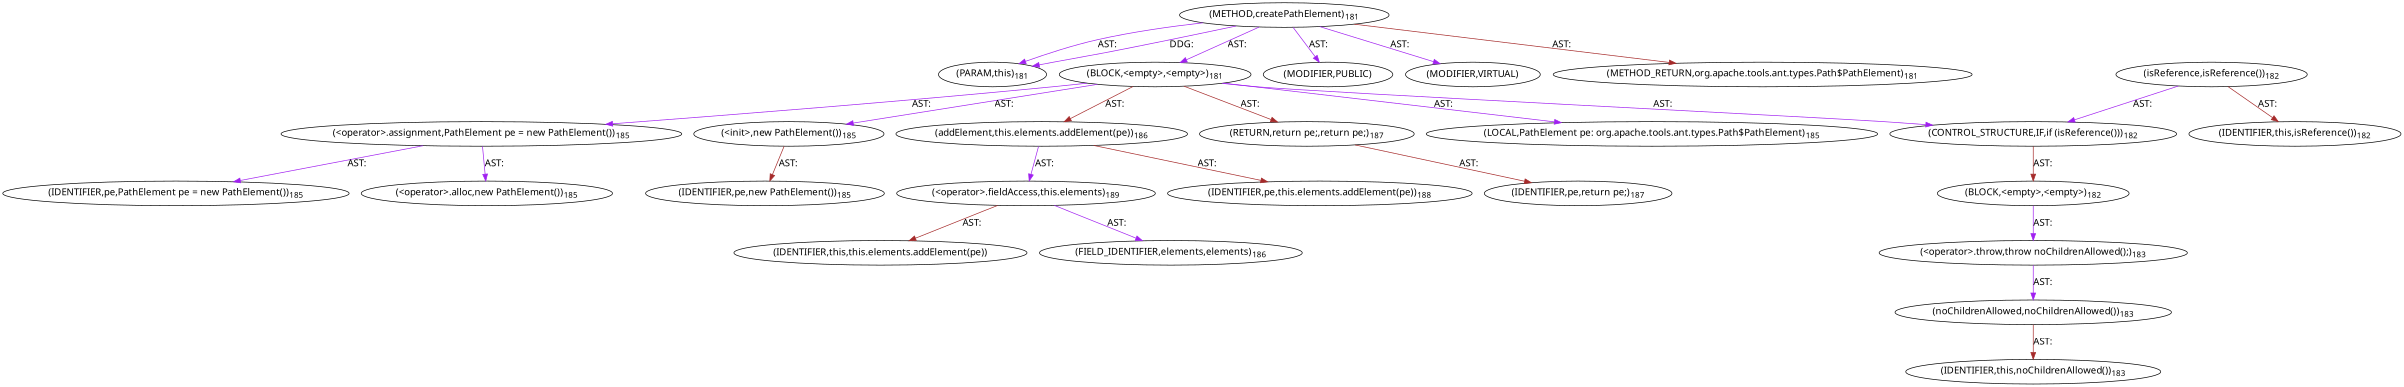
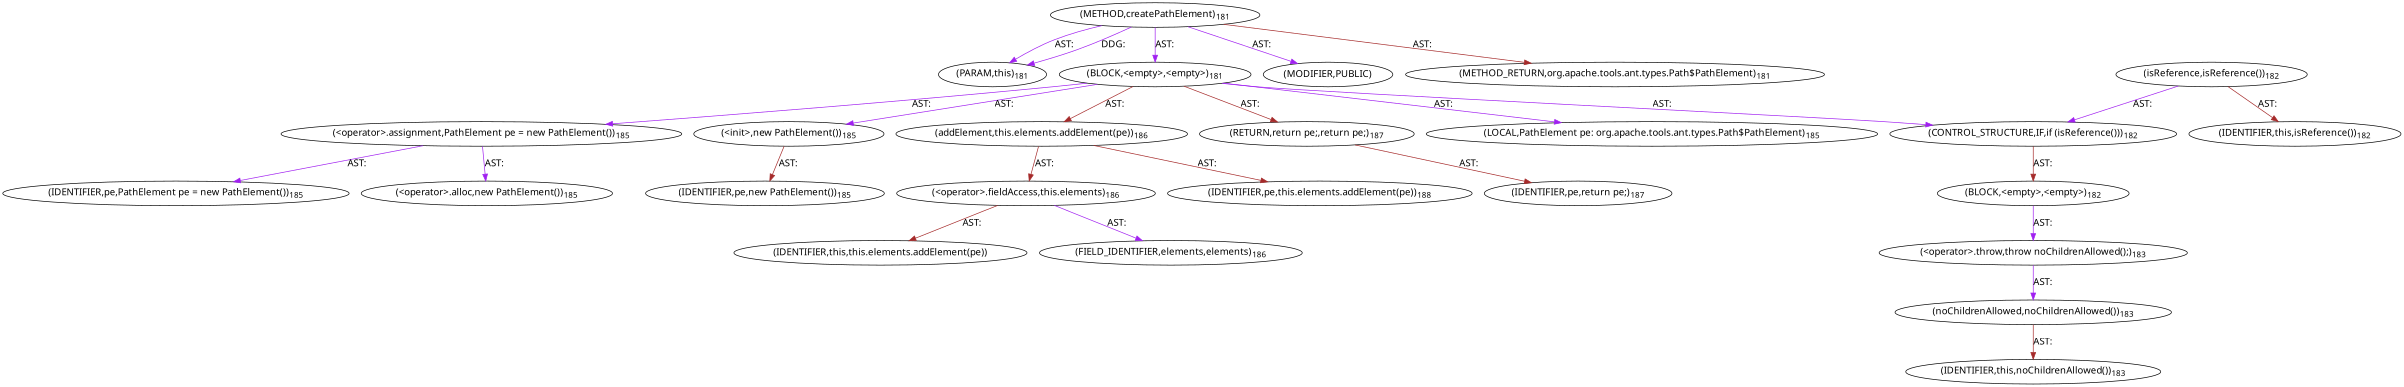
(1473, 74) -> none
(1035, 160) -> (1035, 160)
(1113, 192) -> (1113, 192)
